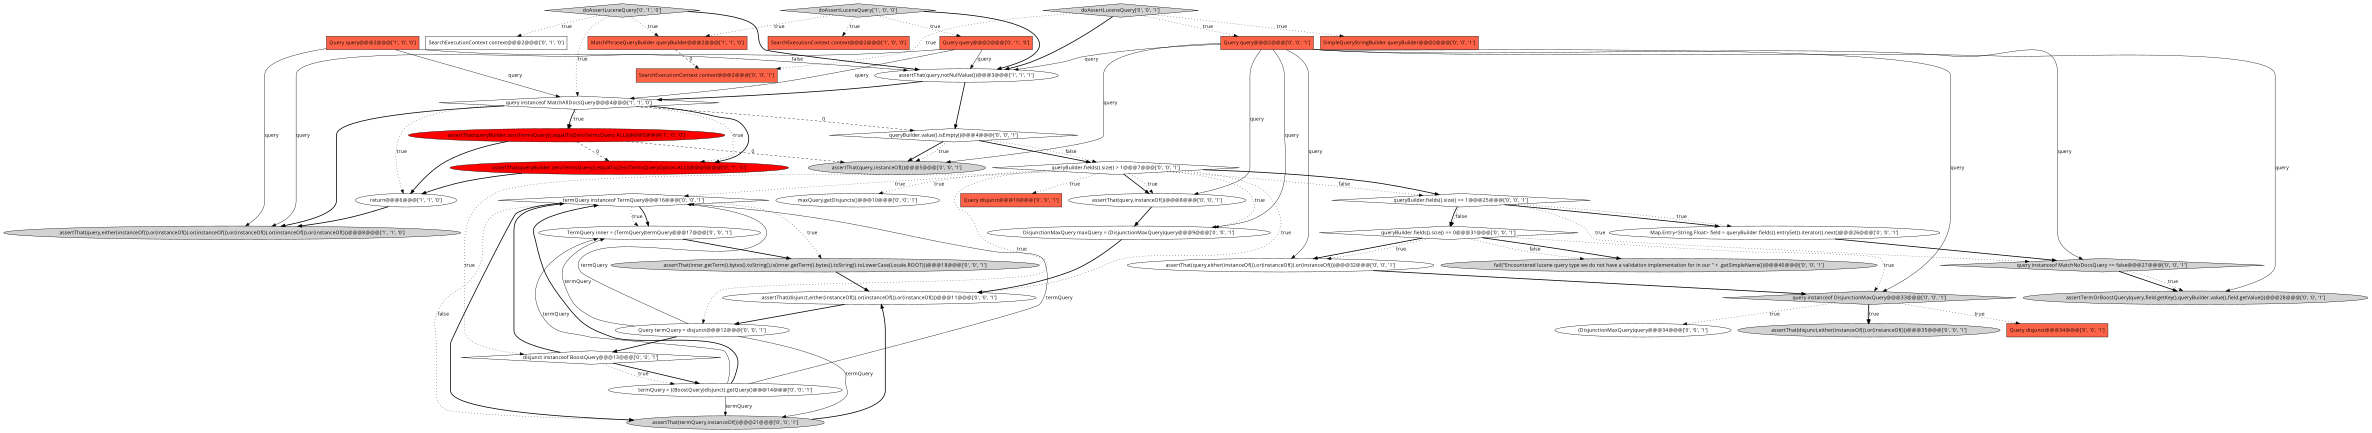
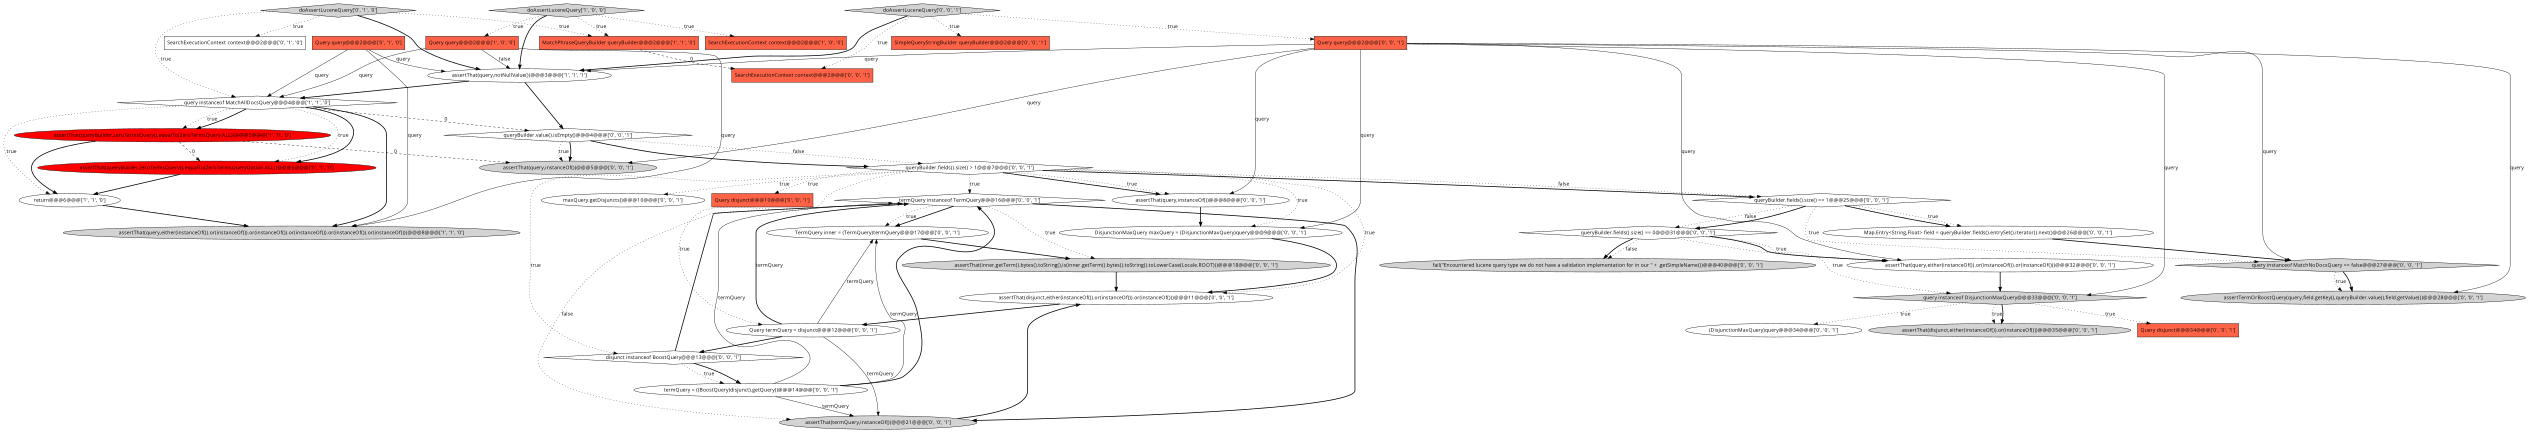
(917, 25) -> (511, 25)
(651, 248) -> (776, 221)
